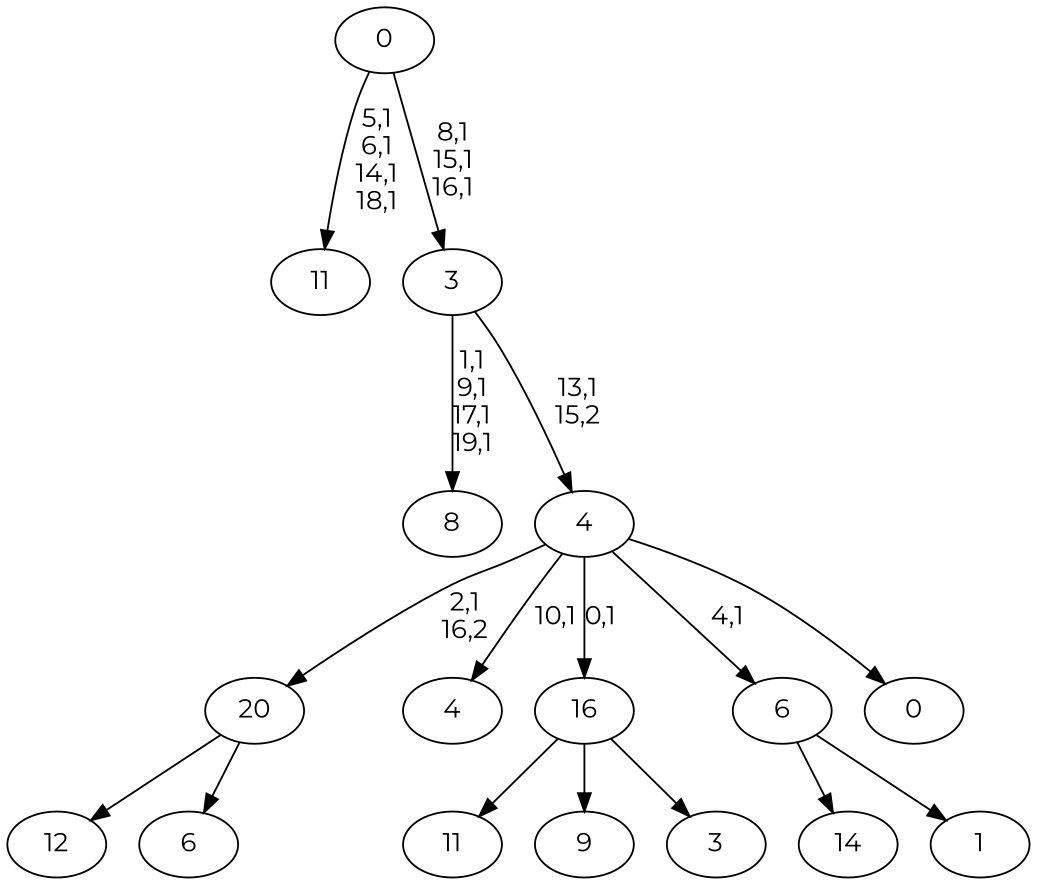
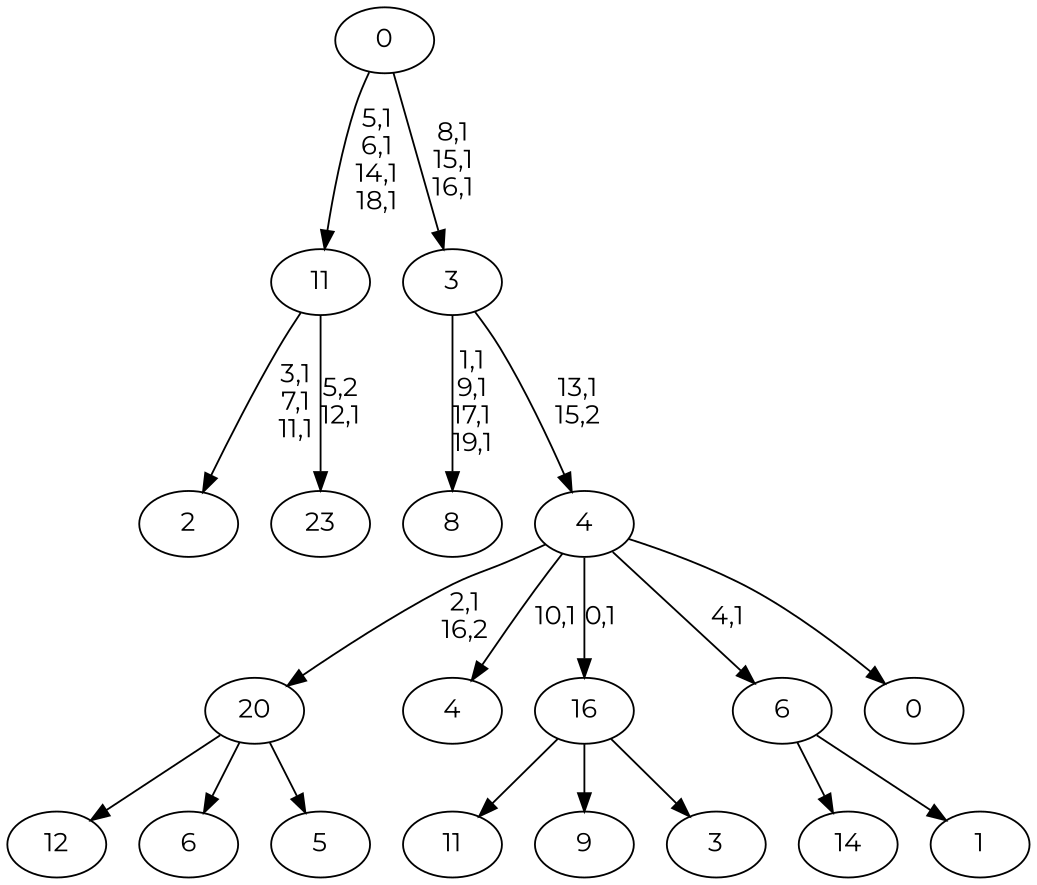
none -> (189, 524)
none -> (321, 524)
none -> (321, 845)
